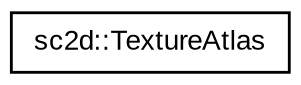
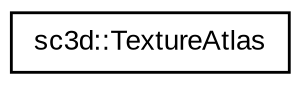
(150, 43) -> (150, 43)
